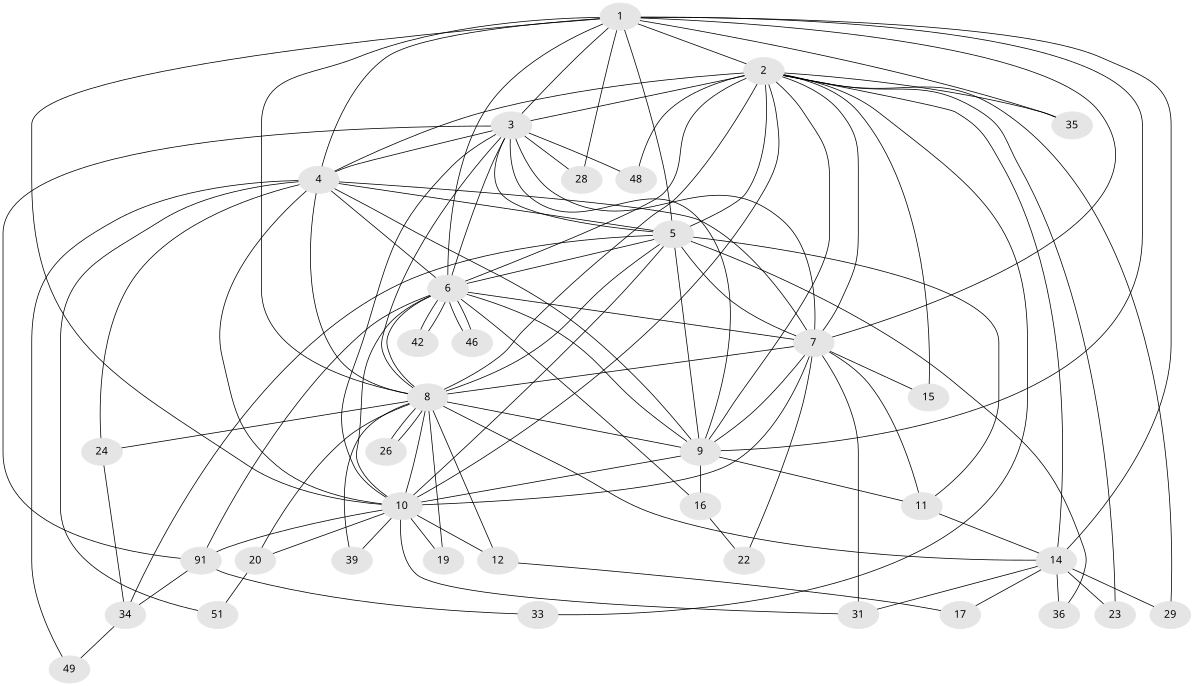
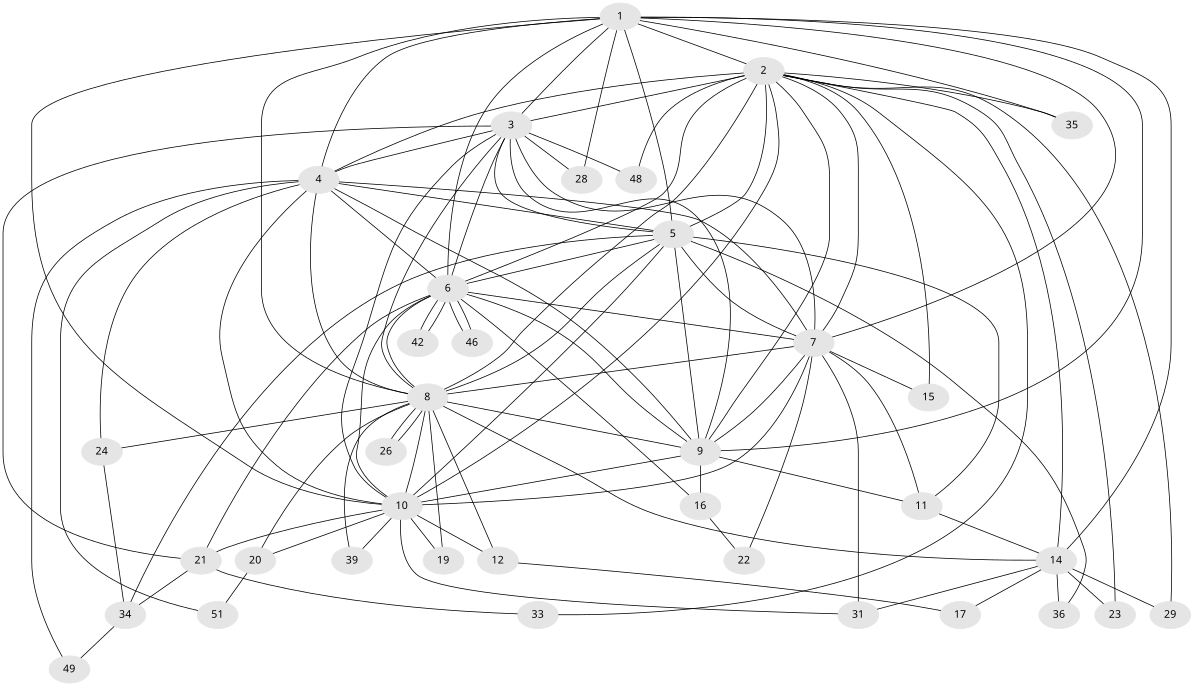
(201, 561) -> (201, 561)
